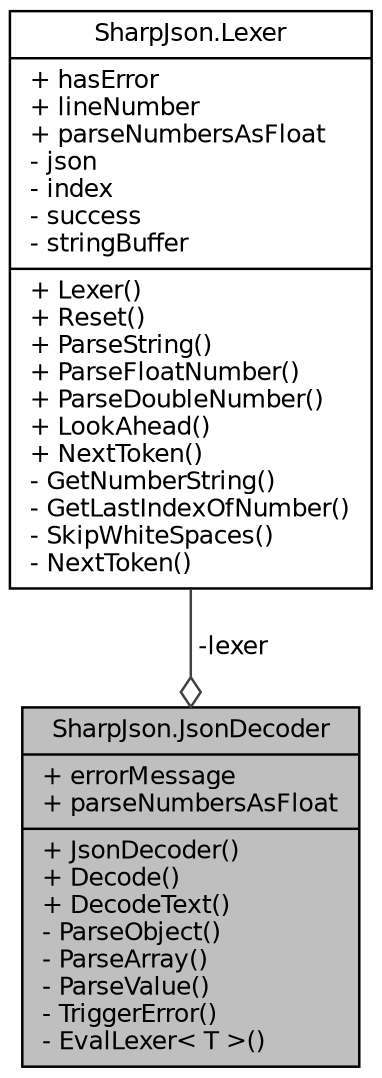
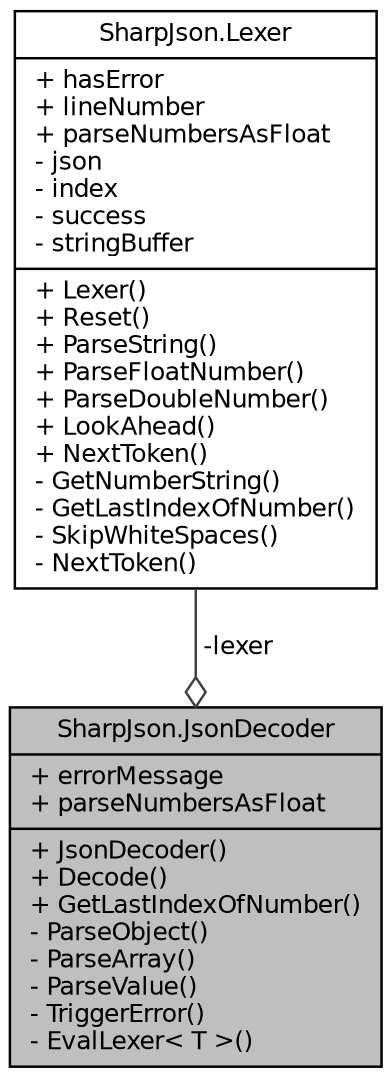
(136, 906) -> (196, 906)
